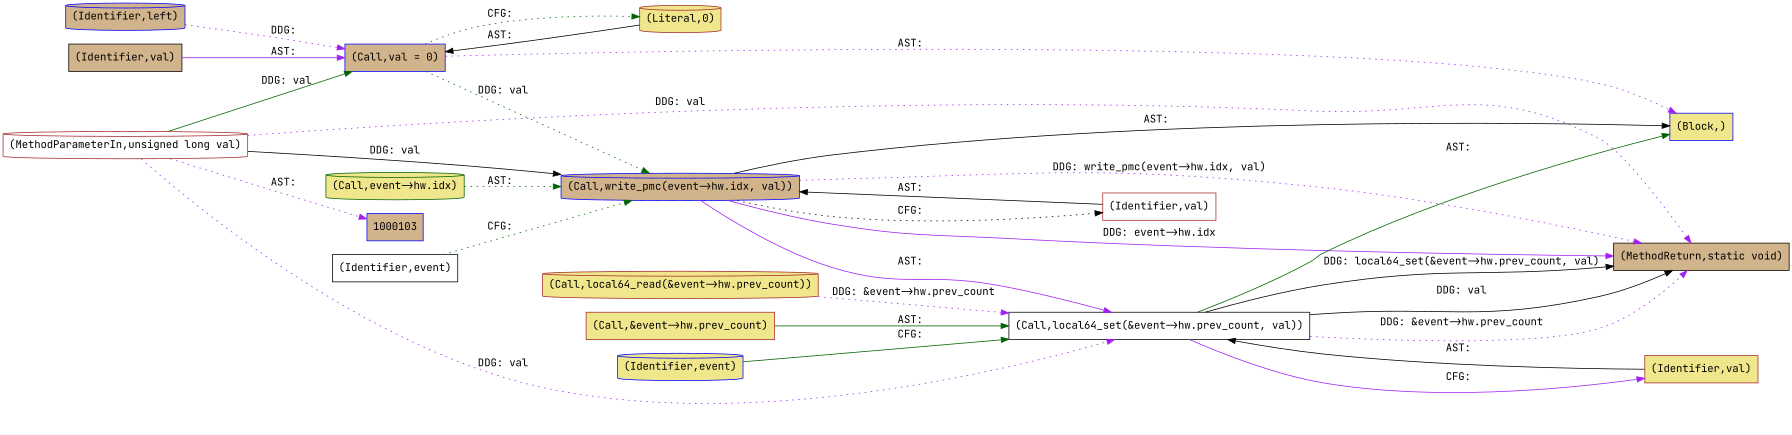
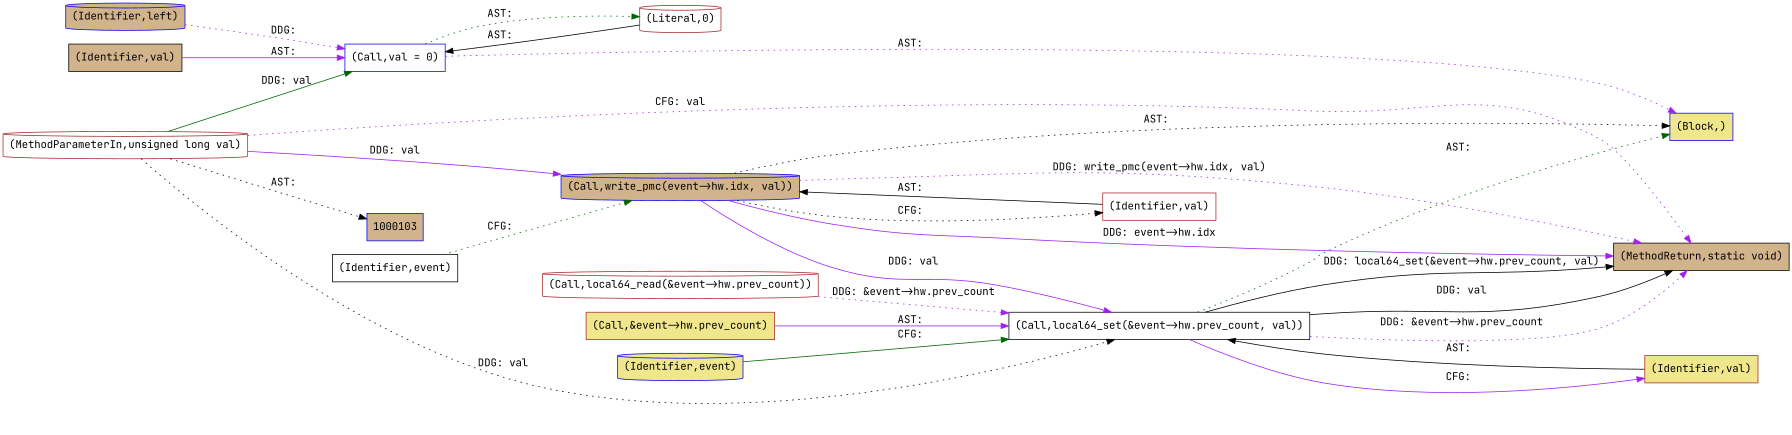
(503, 14) -> (503, 14)
(680, 19) -> (680, 19)
(395, 58) -> (395, 58)
(680, 102) -> (680, 102)
(540, 123) -> none
(1197, 128) -> (1197, 128)
(401, 161) -> (401, 161)
(395, 186) -> none
(265, 188) -> (265, 188)
(1424, 210) -> (1424, 210)
(914, 262) -> (914, 262)
(680, 285) -> (680, 285)
(888, 326) -> (888, 326)
(595, 395) -> (595, 395)
